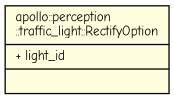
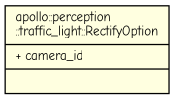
(41, 56) -> (50, 56)
